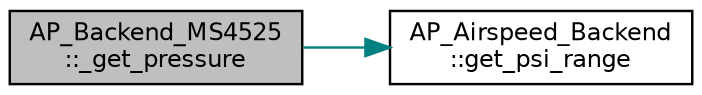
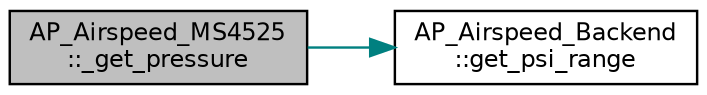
(156, 48) -> (158, 48)
